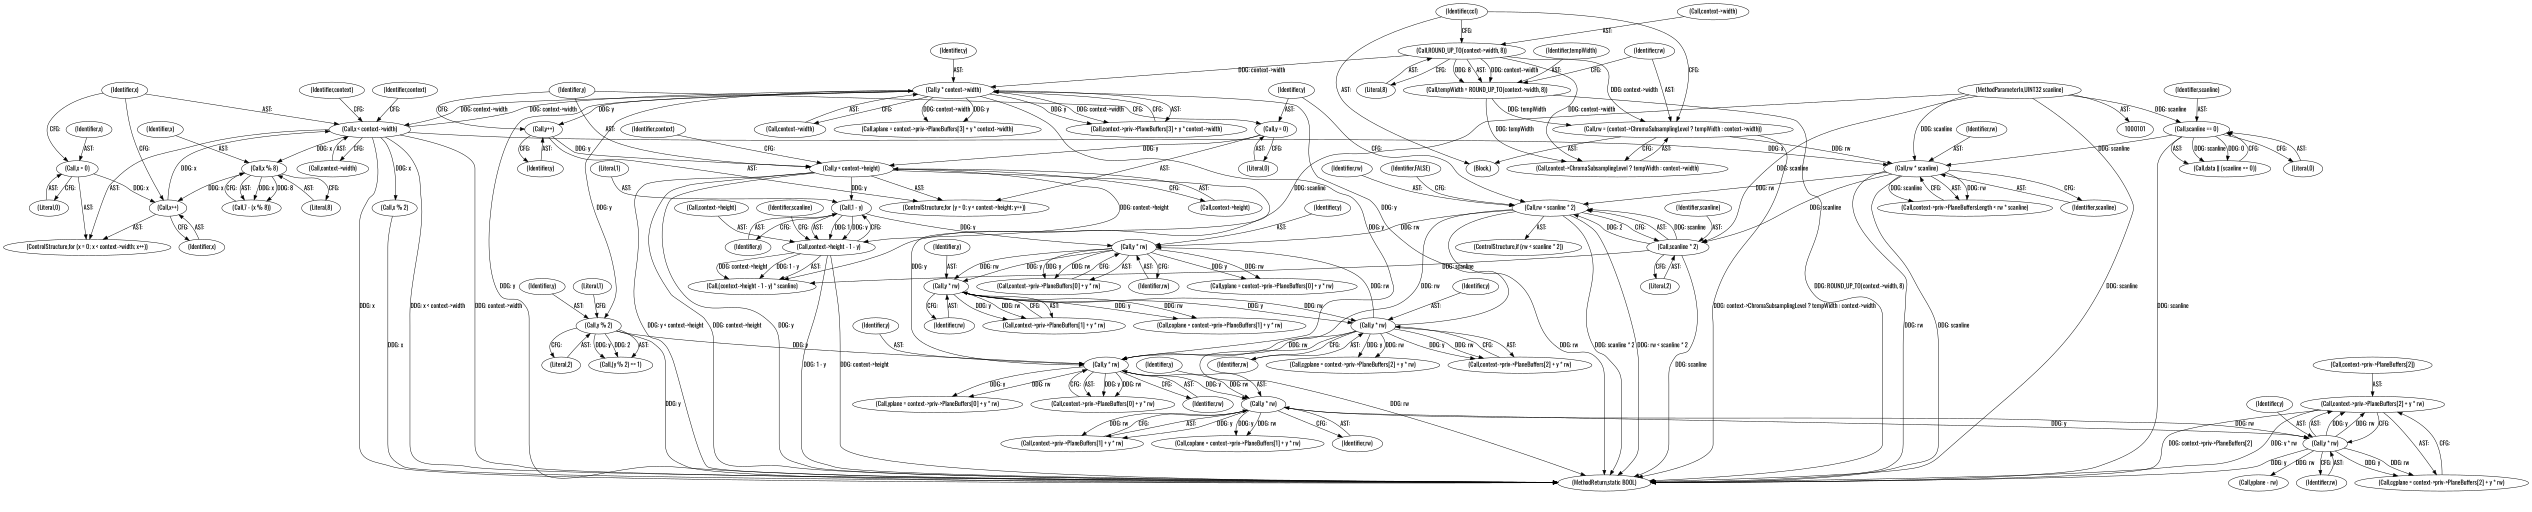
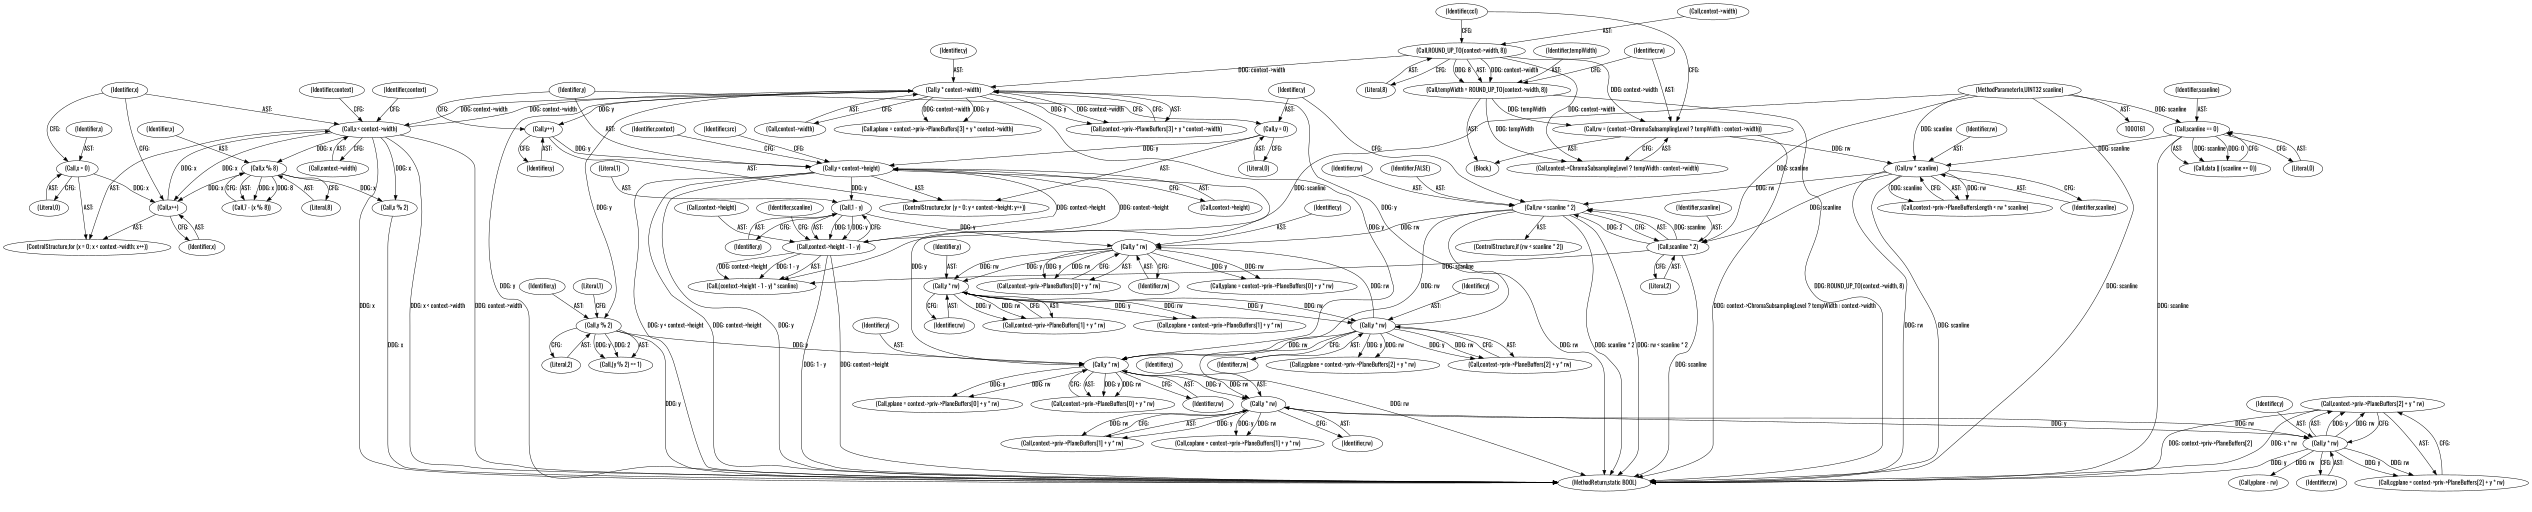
(1340, 95) -> (1467, 127)
none -> (720, 130)
(2135, 130) -> (2135, 130)
(1146, 140) -> (248, 150)
none -> (331, 182)
(1441, 188) -> (1441, 188)
none -> (1047, 217)
(2373, 365) -> none
